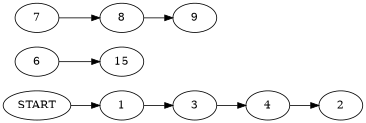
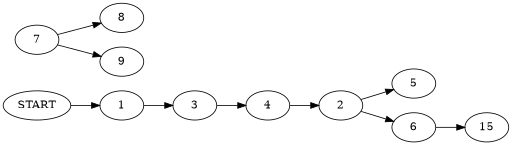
(154, 18) -> (75, 50)
none -> (414, 84)
none -> (373, 115)
